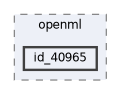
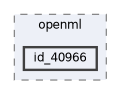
(60, 59) -> (60, 59)
